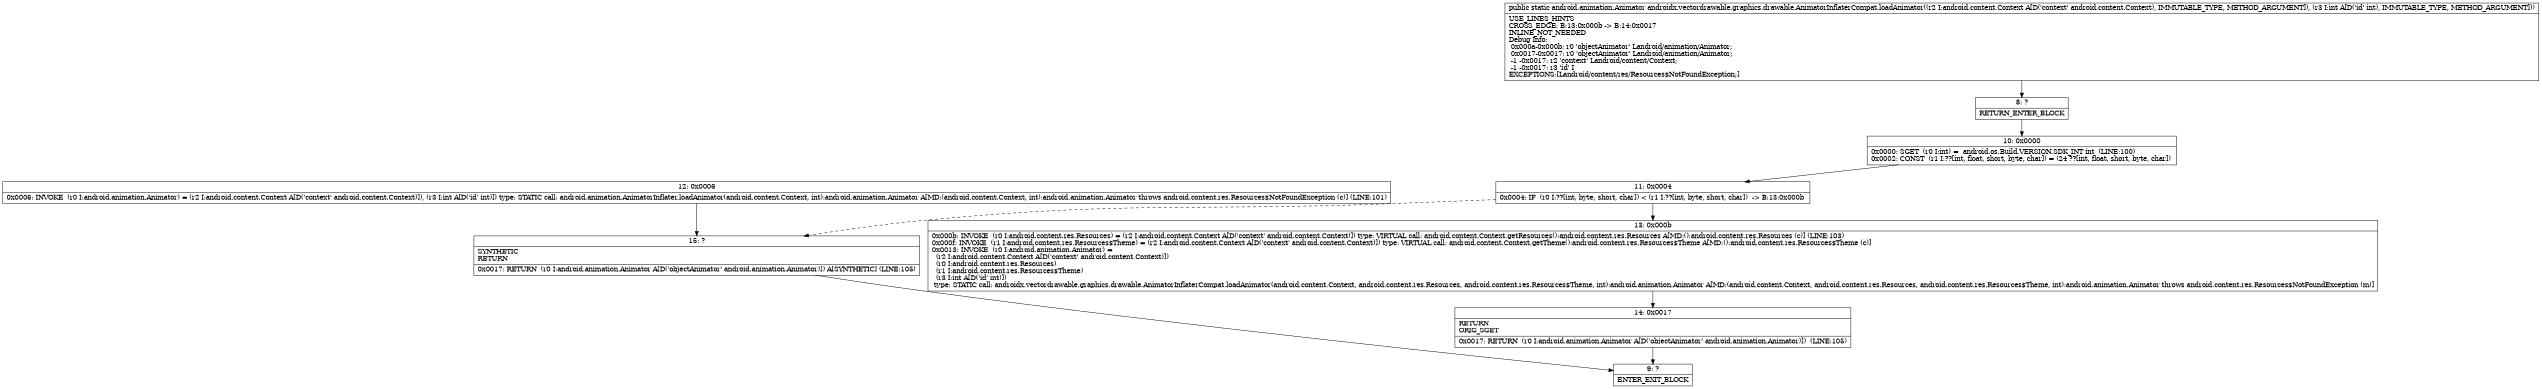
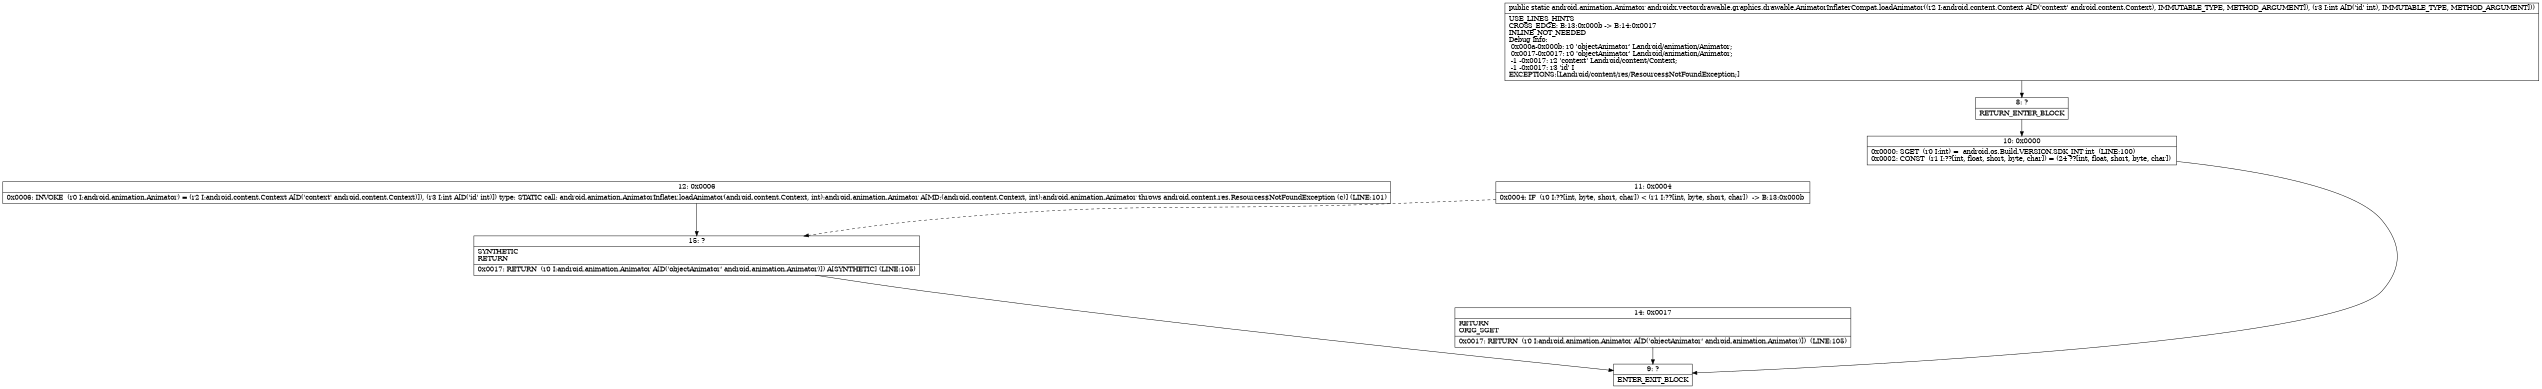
(1824, 173) -> (2190, 337)
(1653, 256) -> none
